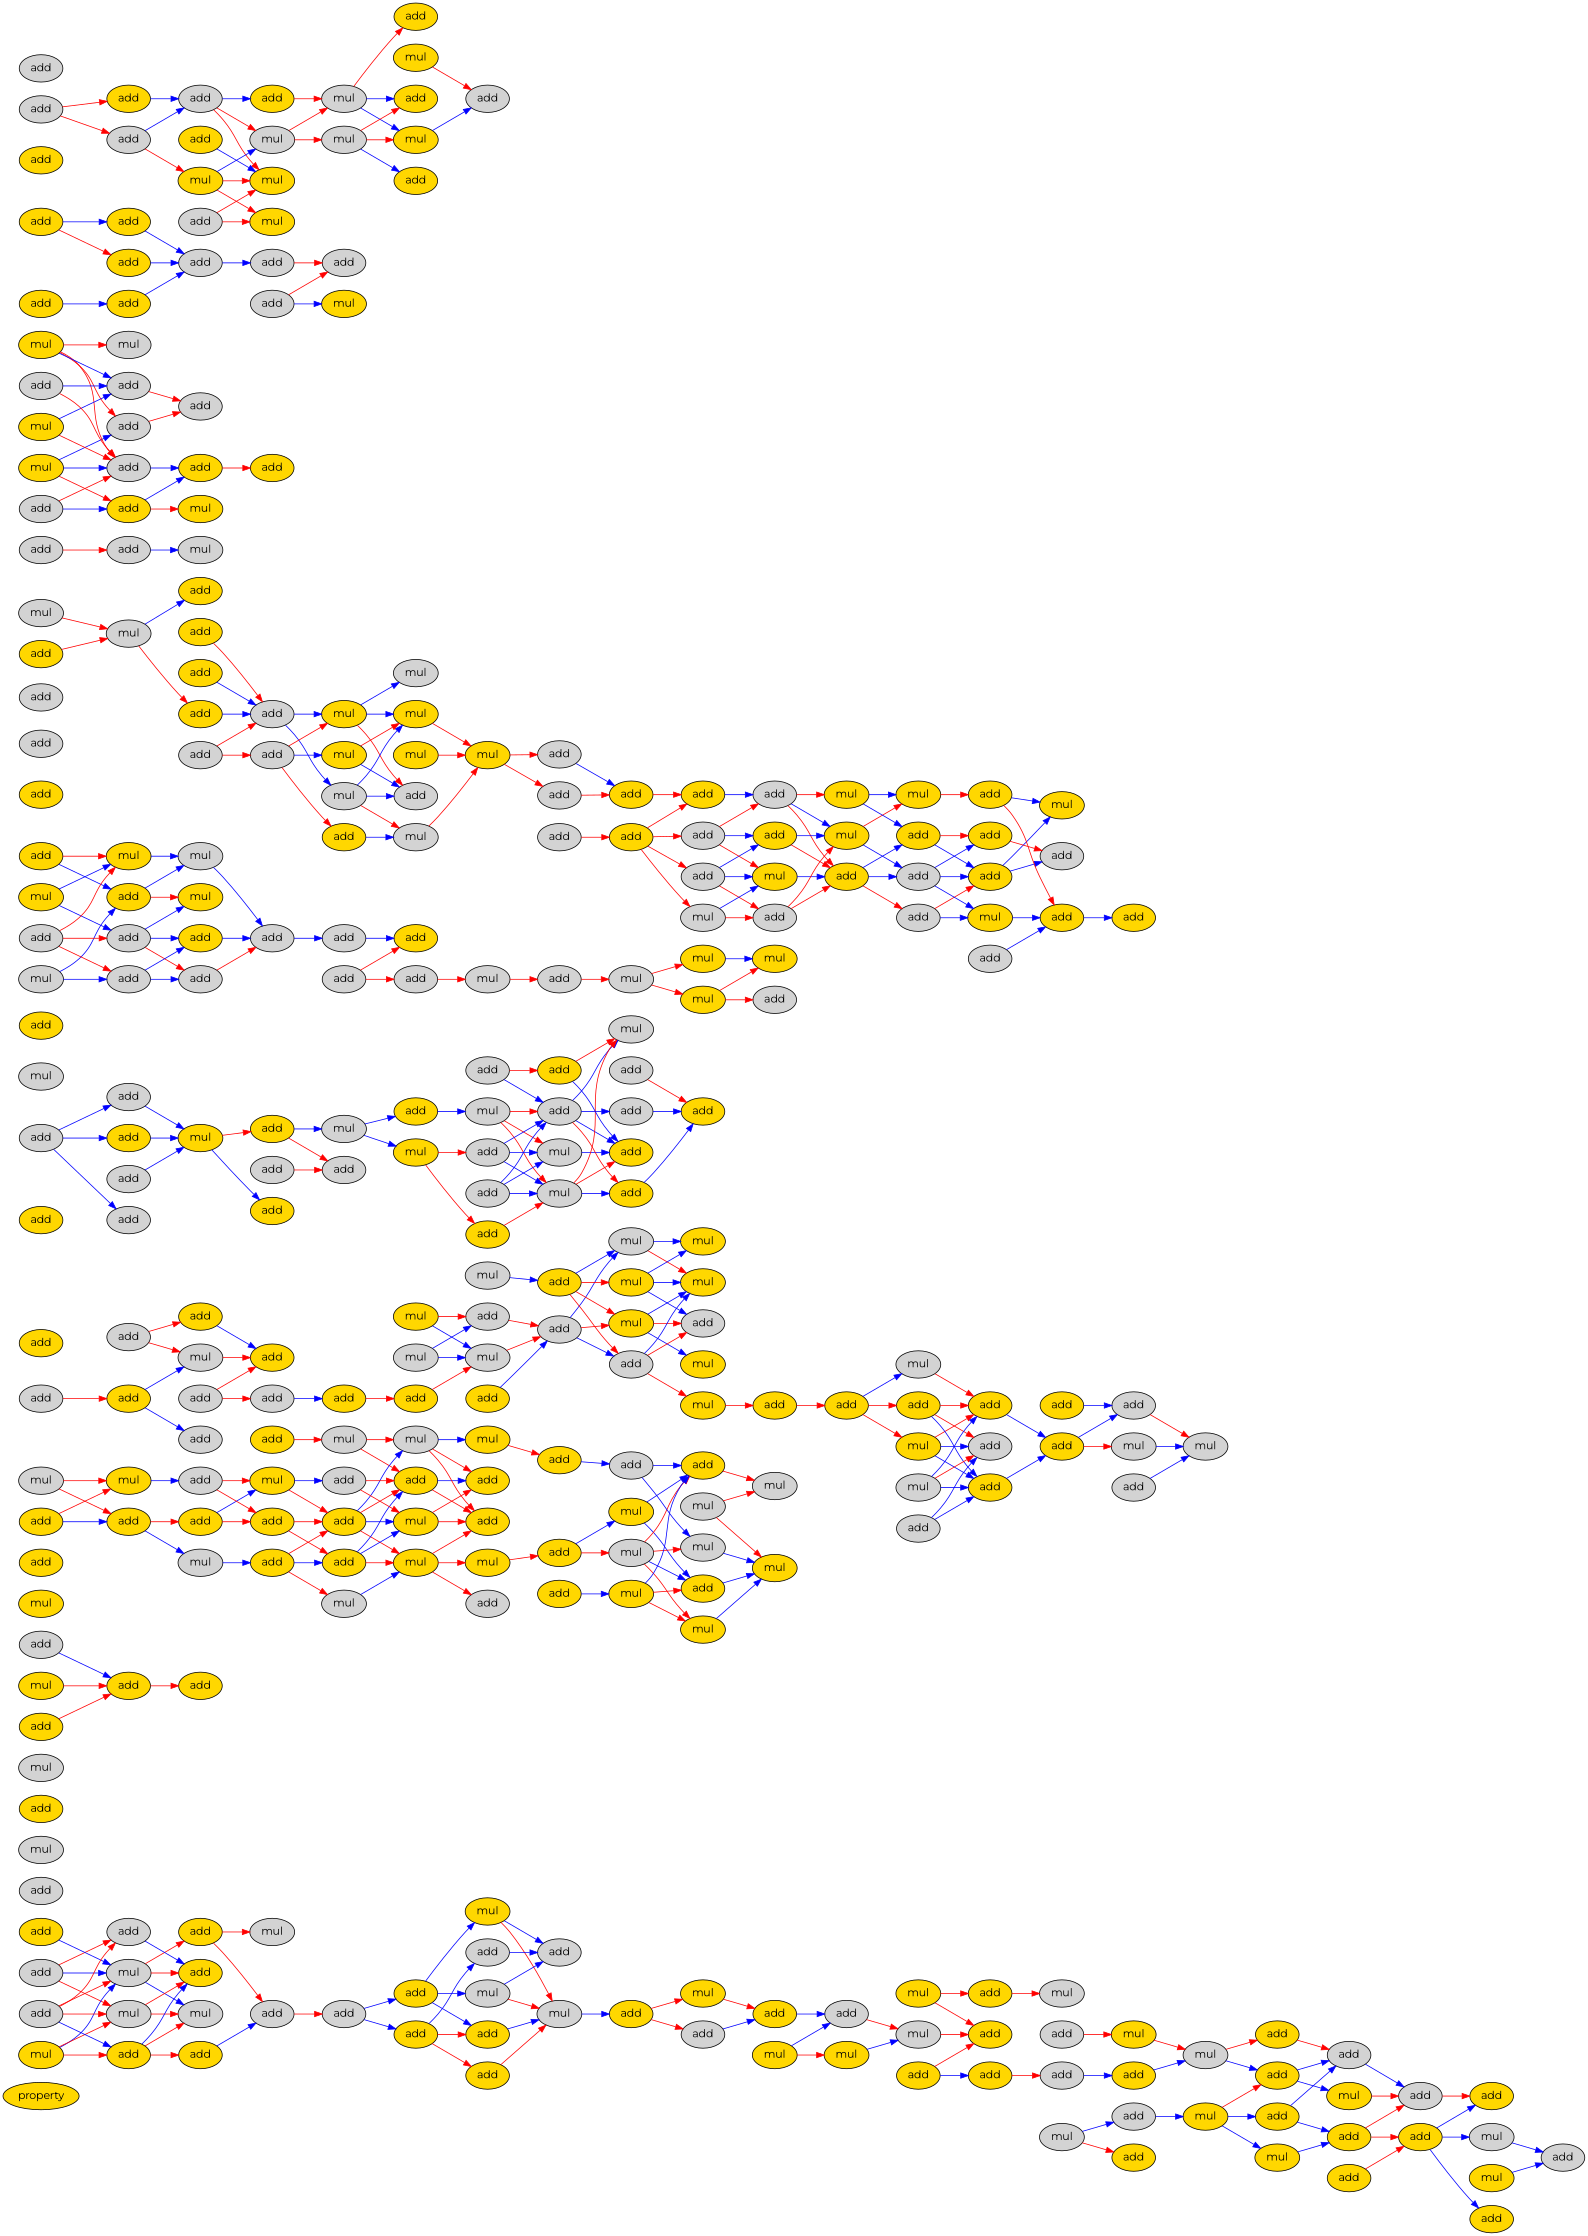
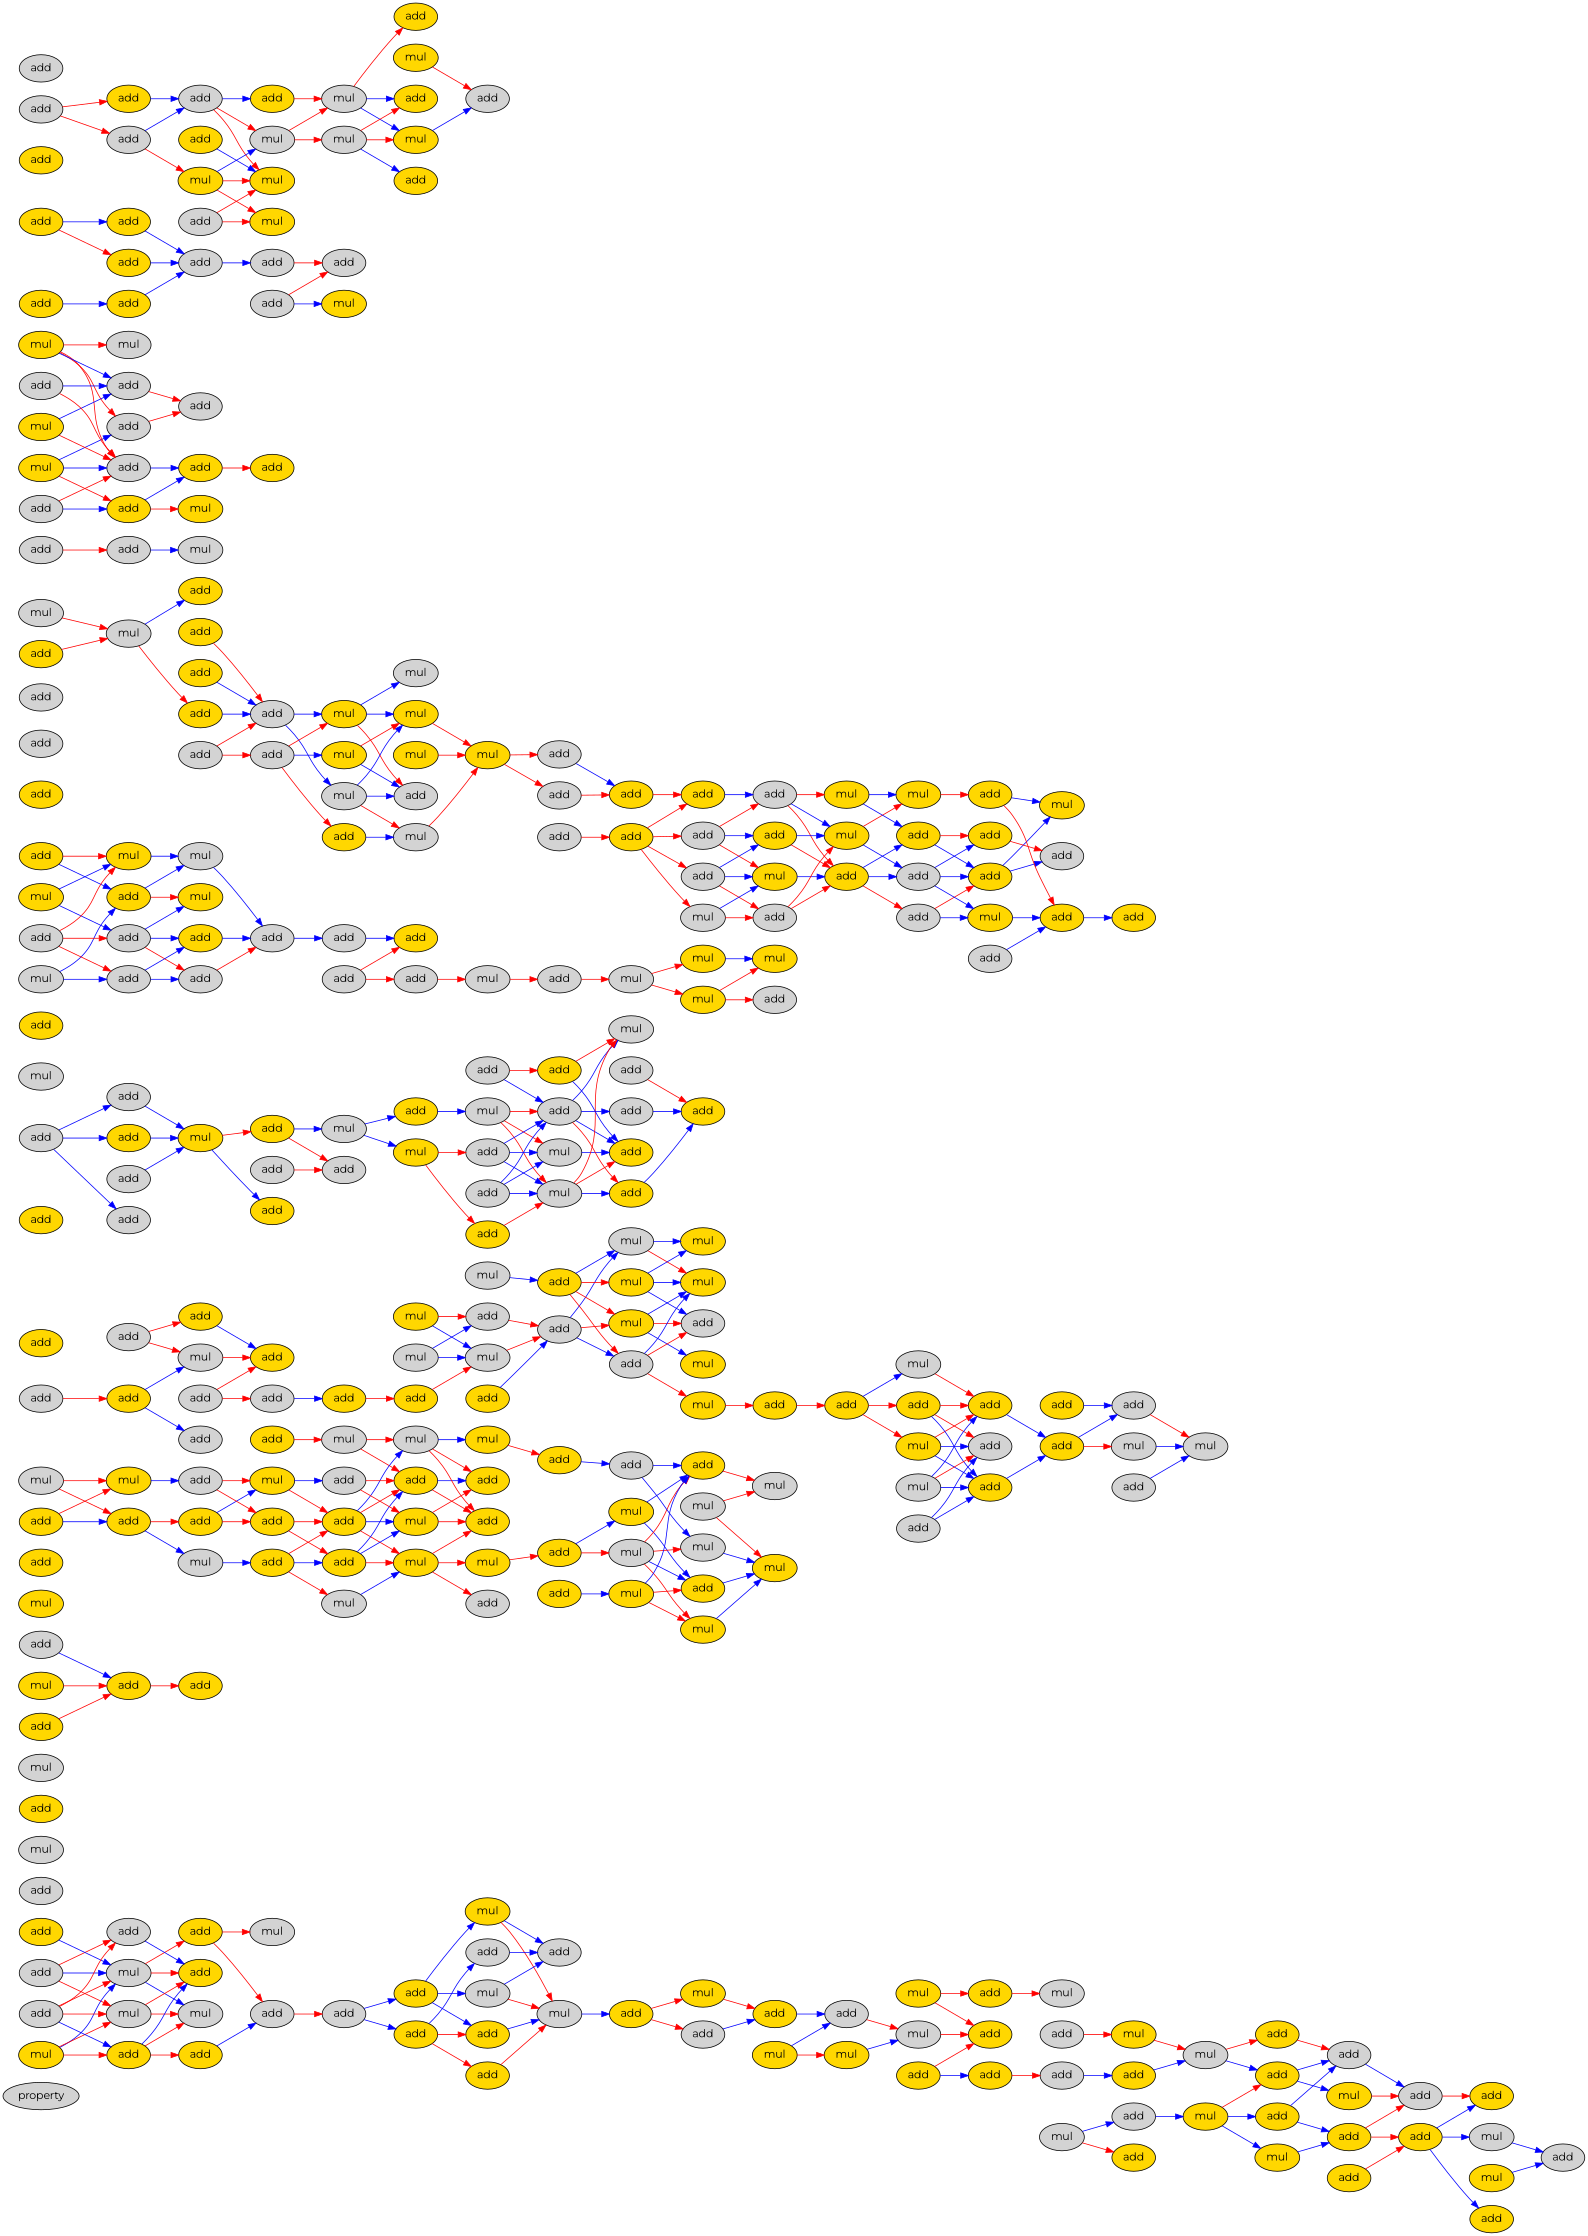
(41, 2096) -> (41, 2096)
